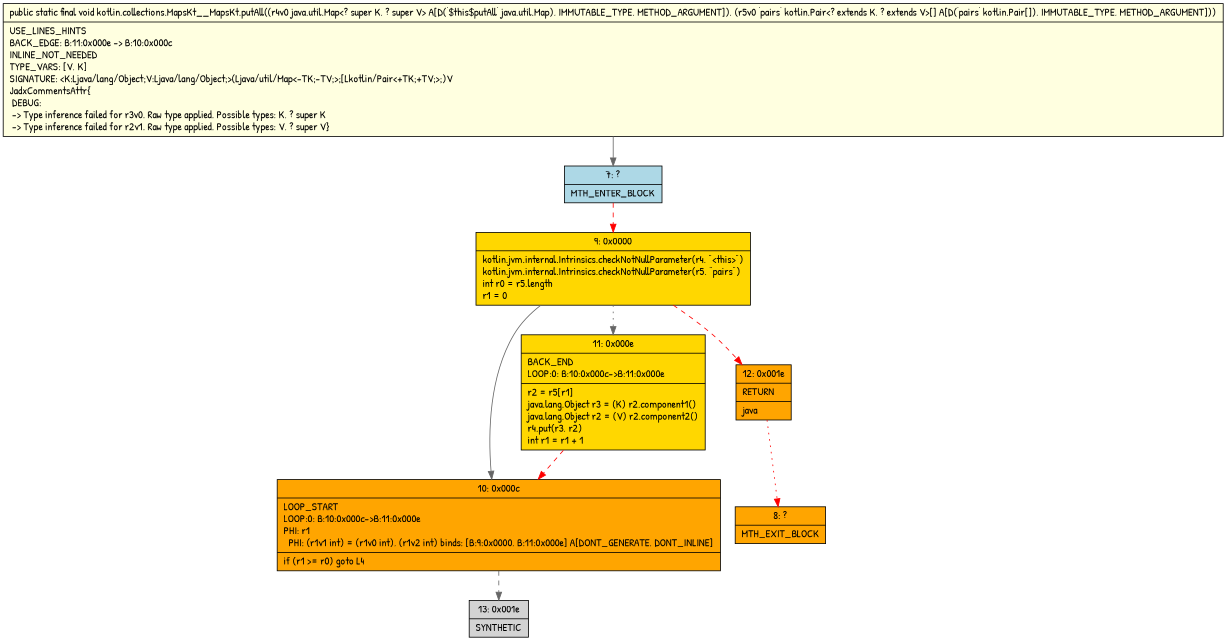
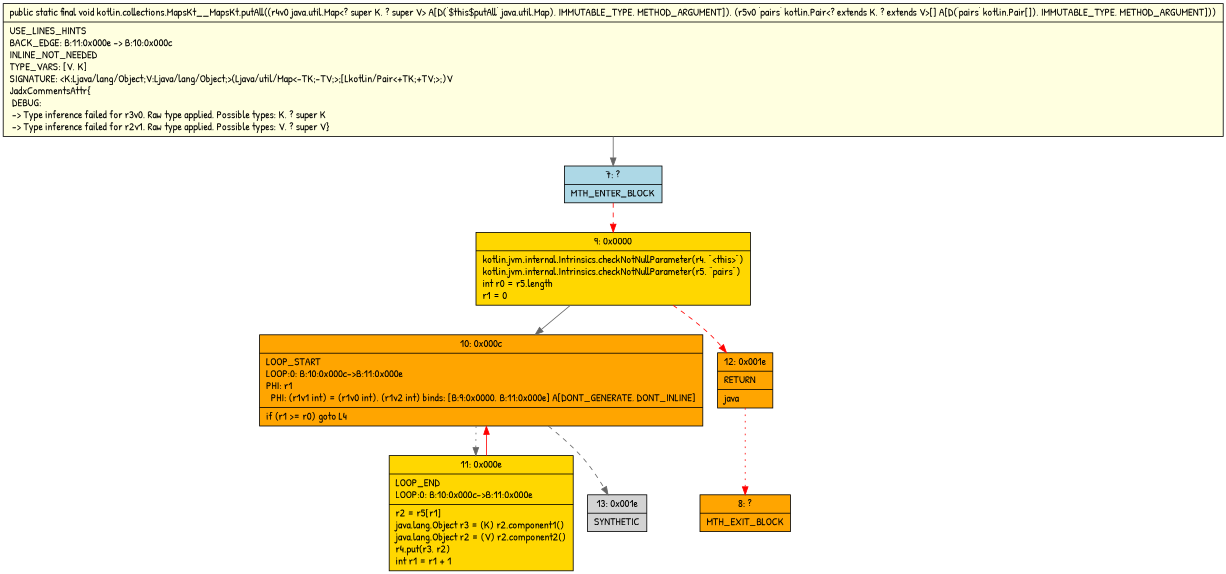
(613, 316) -> (476, 437)
(551, 362) -> (418, 483)
(553, 462) -> (487, 445)
